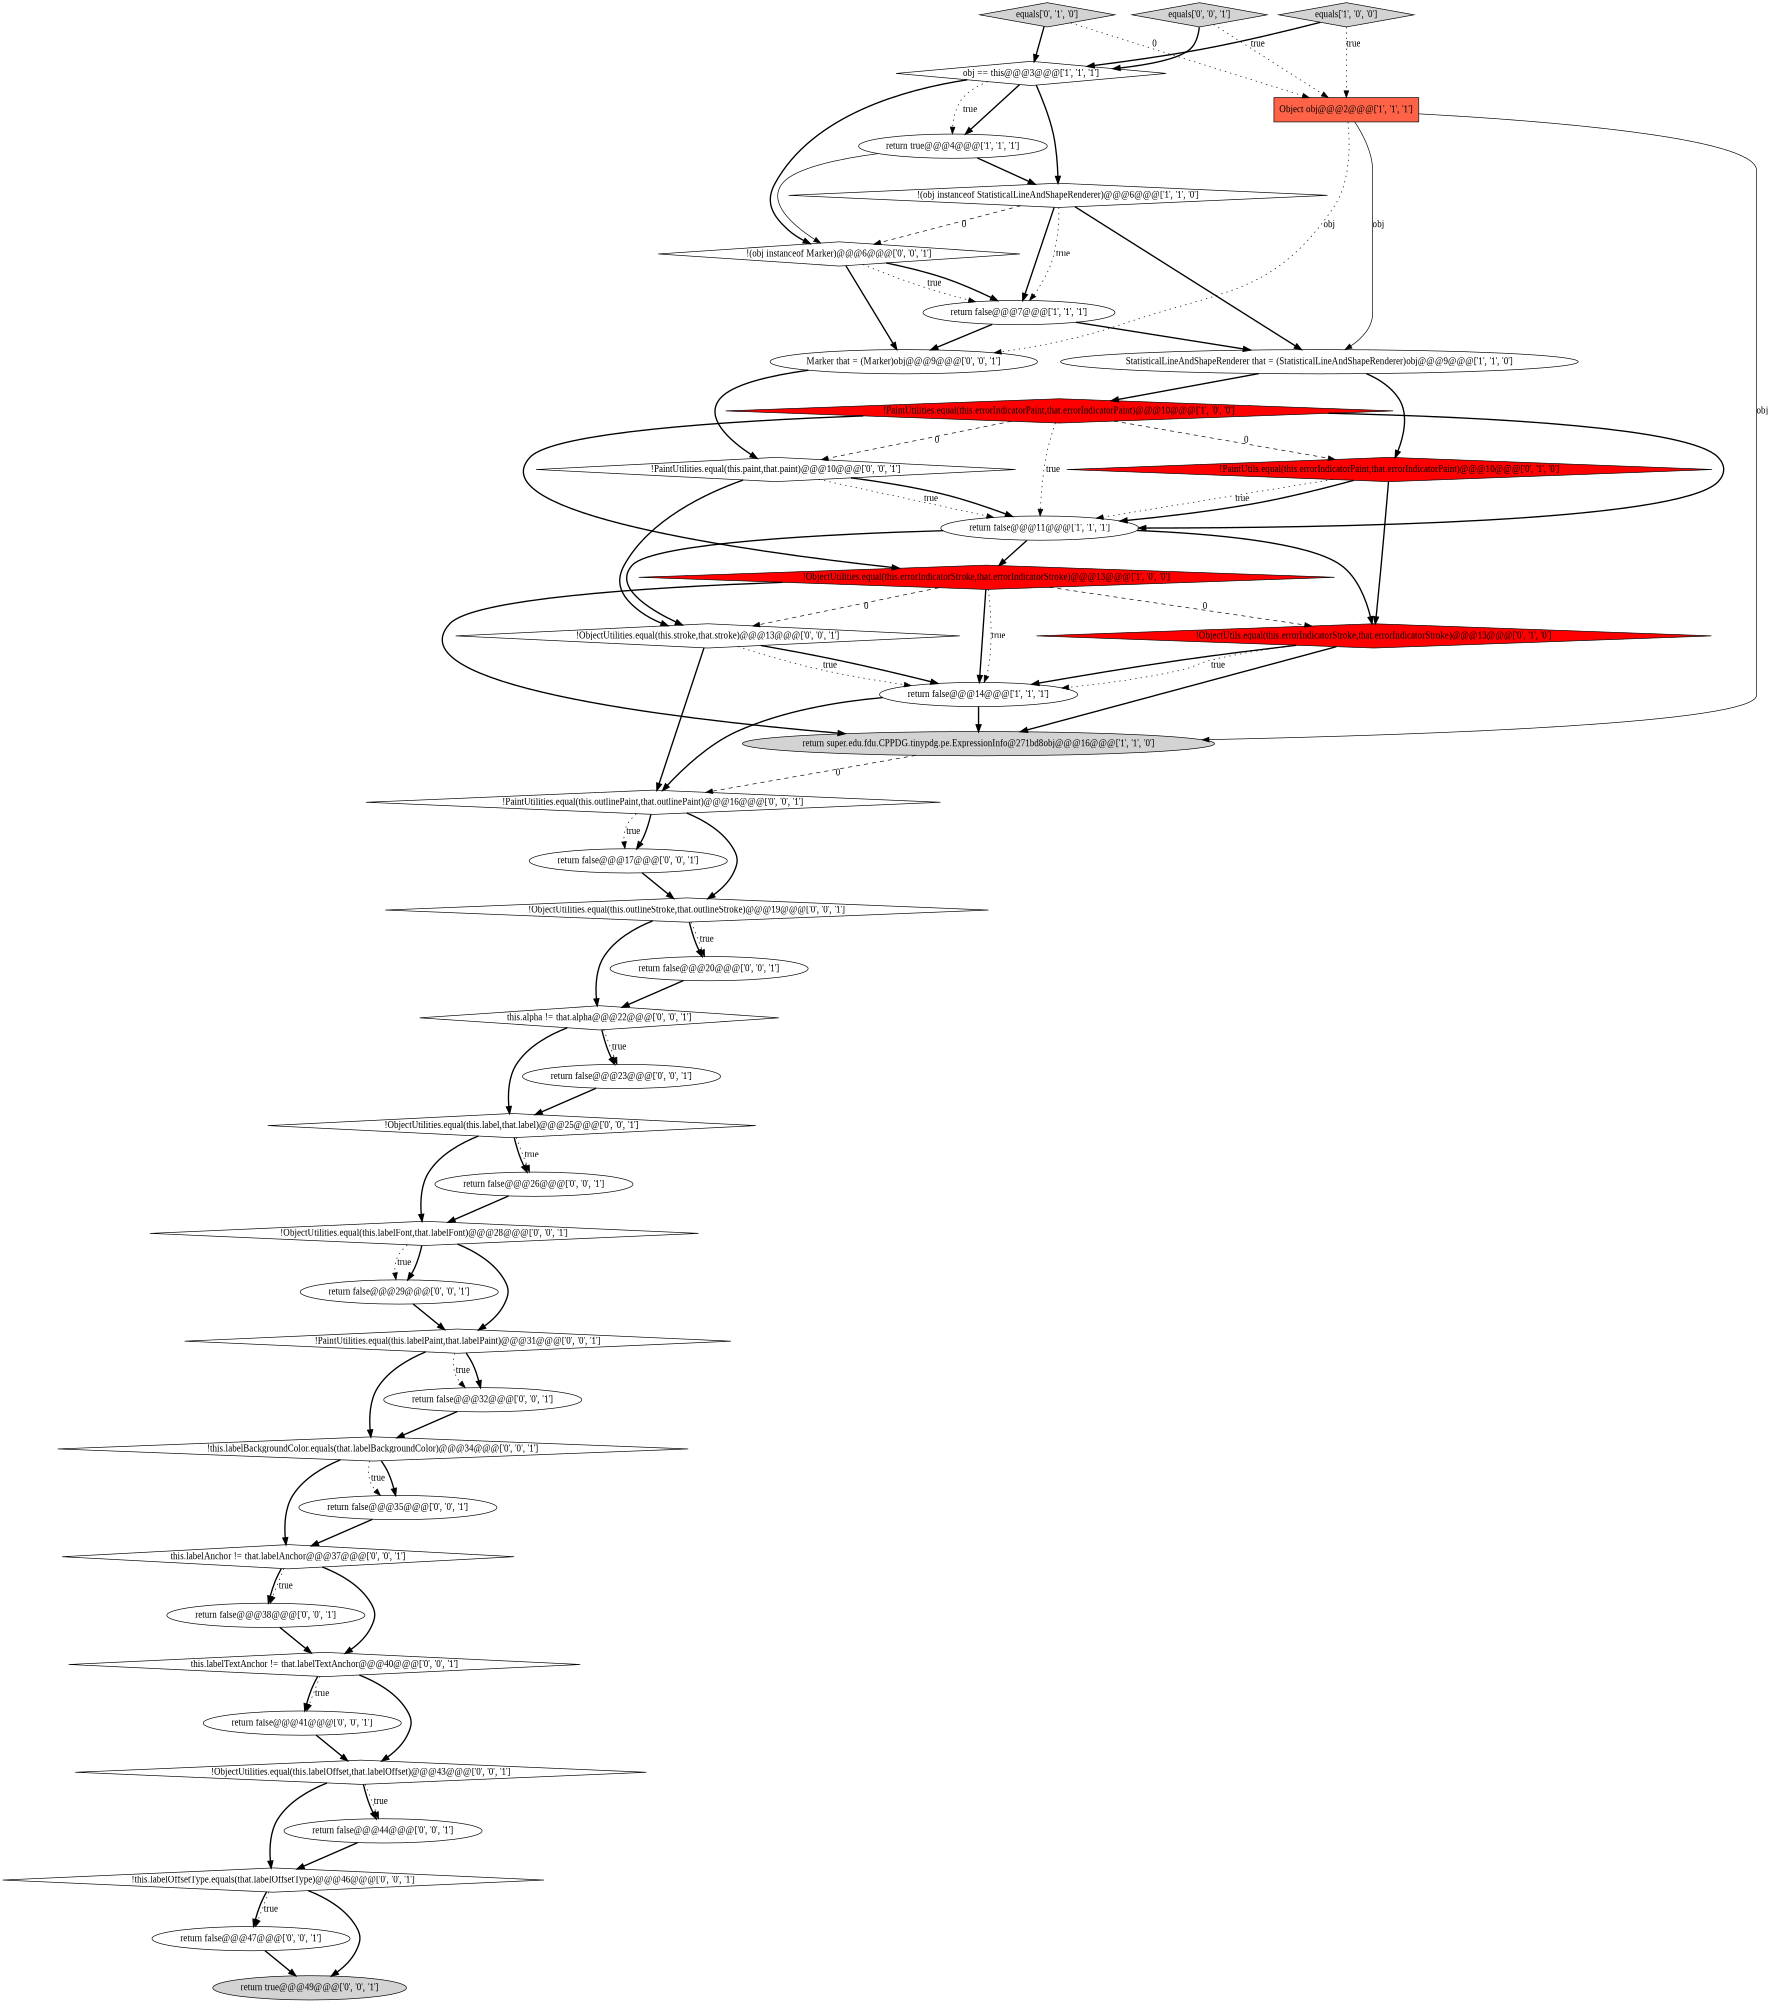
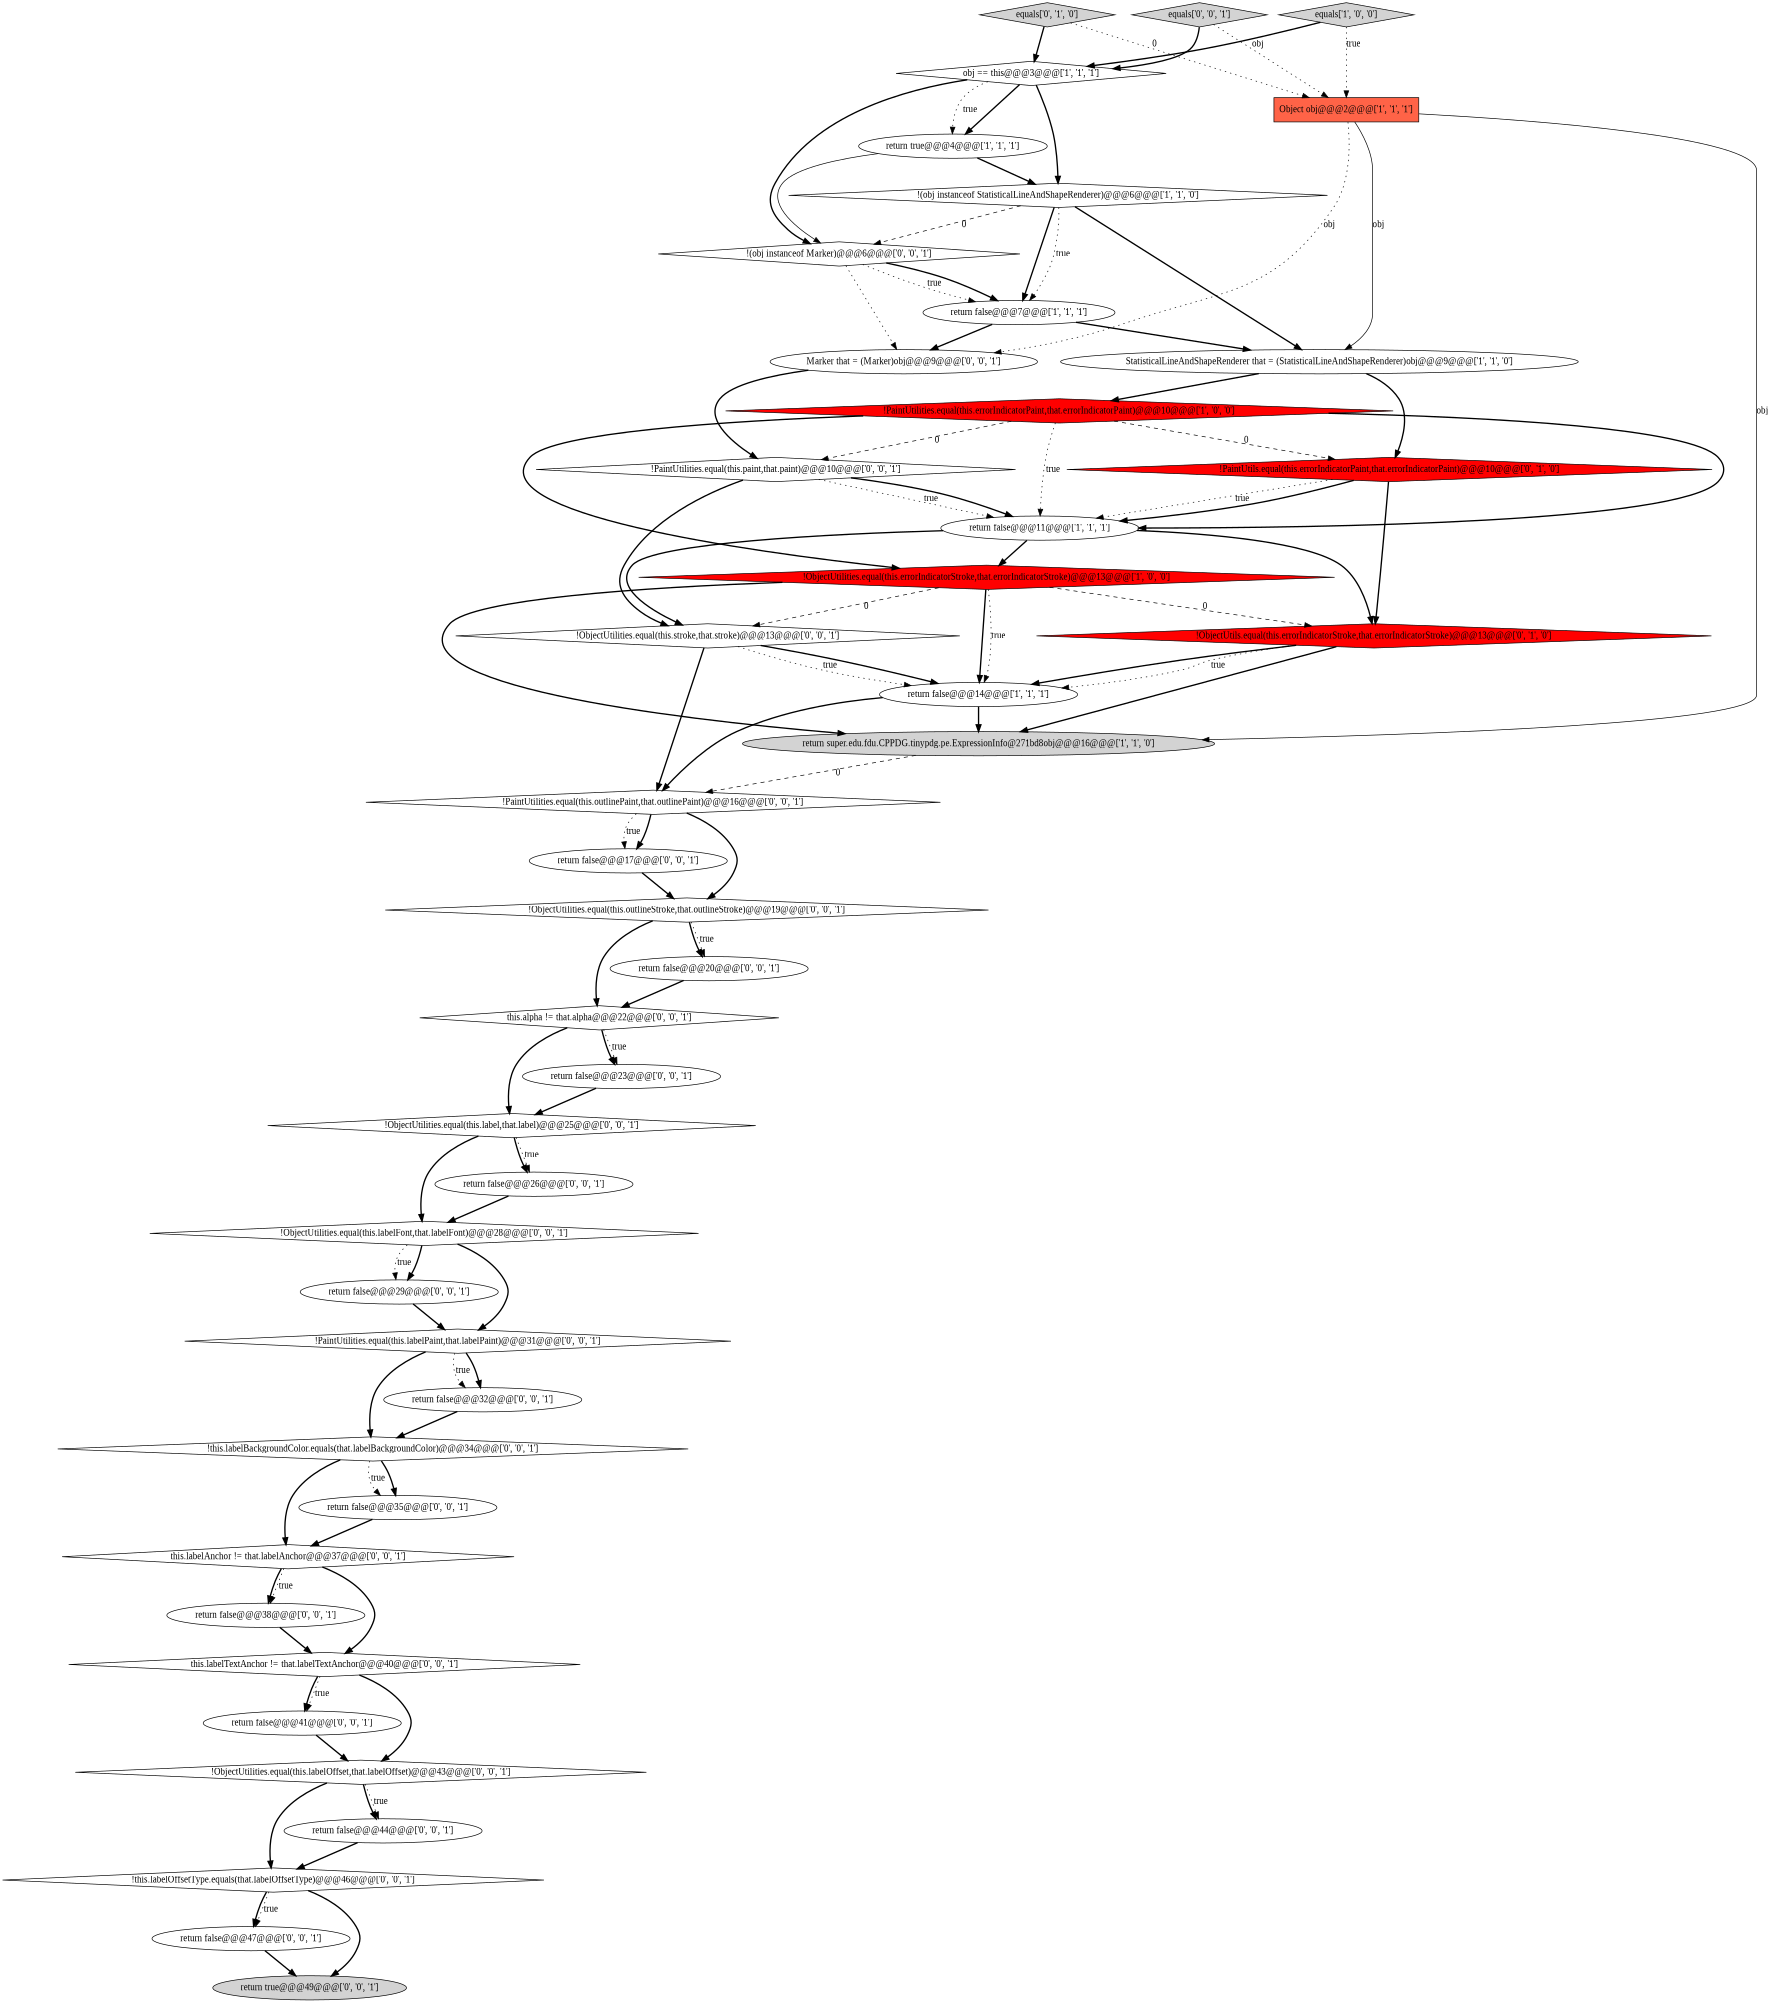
(1258, 44) -> (1258, 44)
(870, 305) -> (870, 305)
